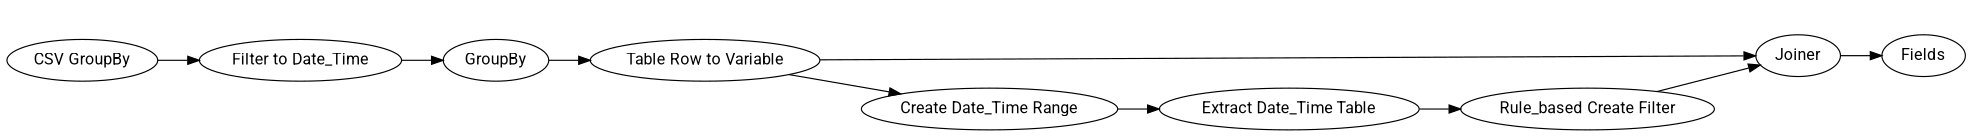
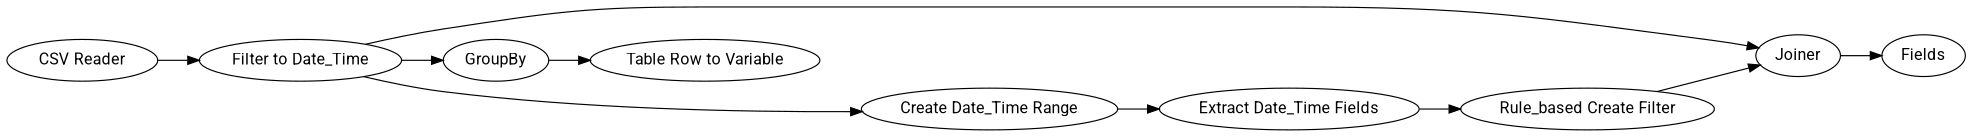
(1282, 58) -> (1056, 7)
(82, 60) -> (82, 60)
(839, 83) -> (606, 106)
(1289, 109) -> (1289, 109)
